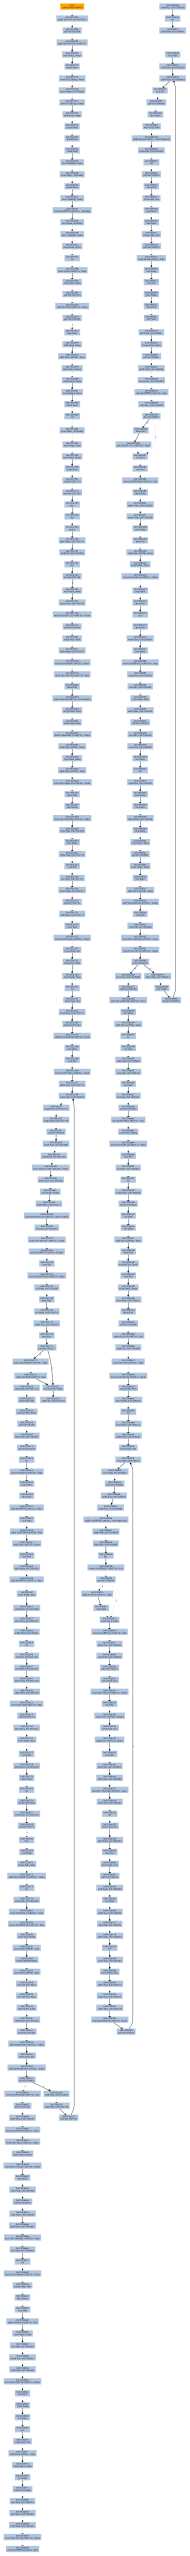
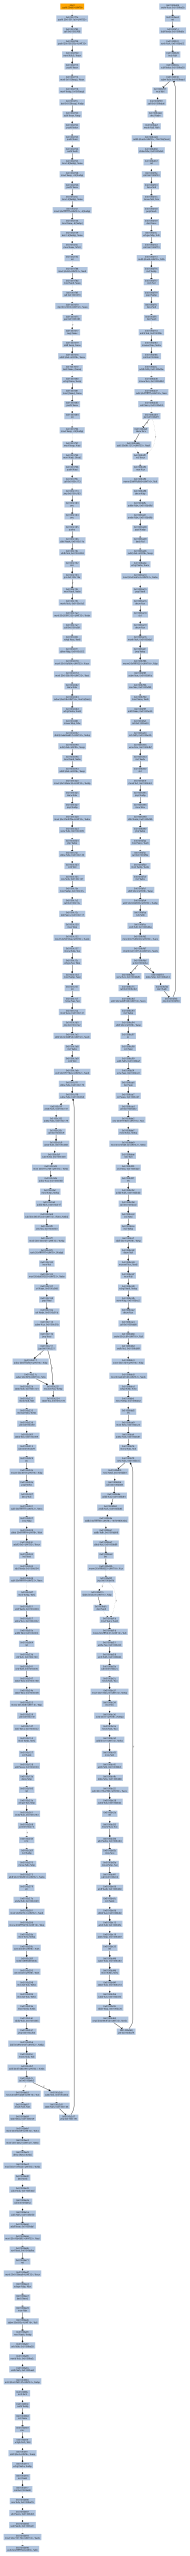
none -> (173, 42)
none -> (140, 619)
(128, 994) -> (128, 994)
